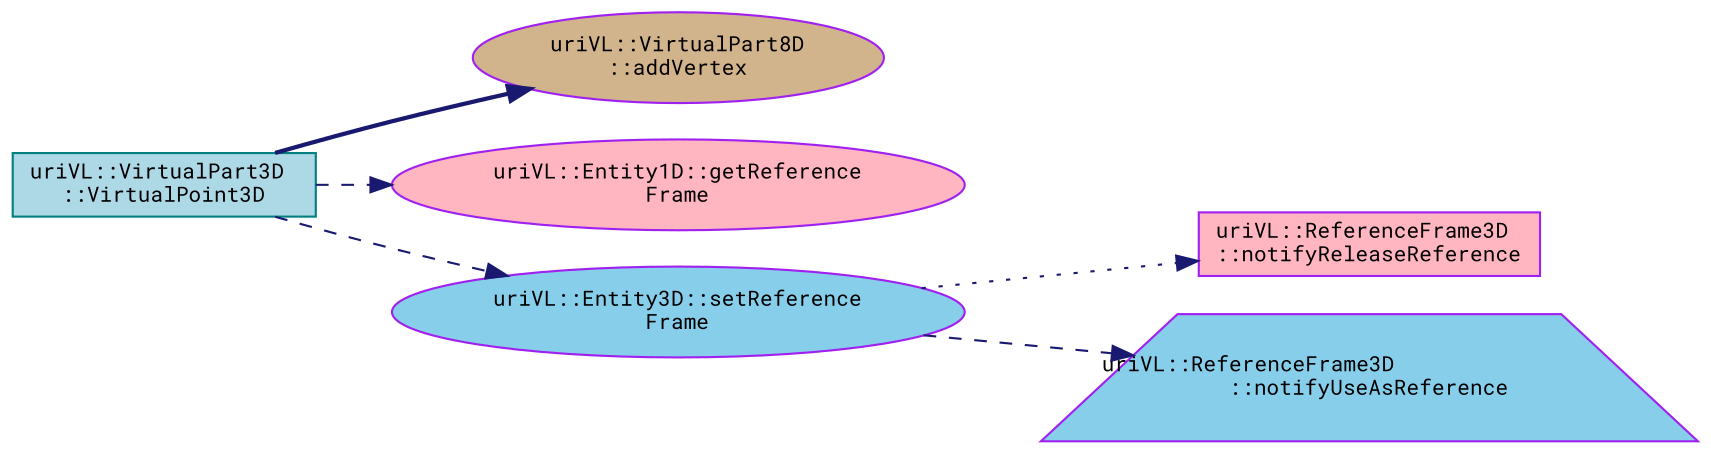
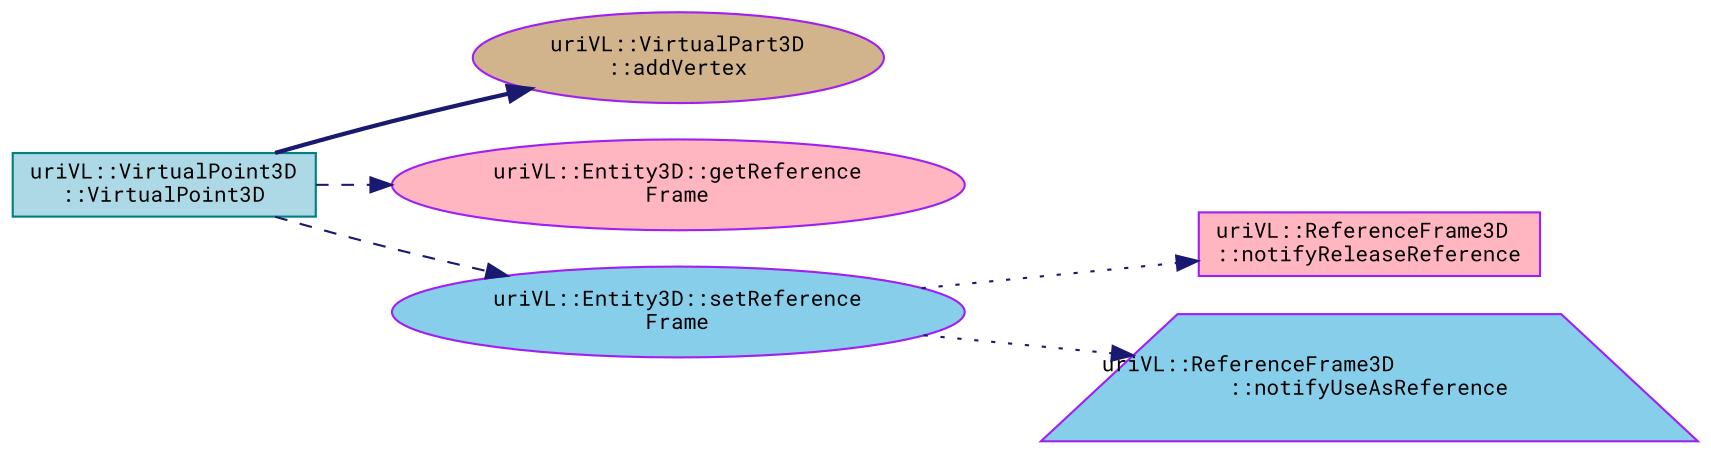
(678, 58) -> (678, 58)
(164, 185) -> (164, 185)
(678, 185) -> (678, 185)
(1018, 344) -> (1018, 344)
